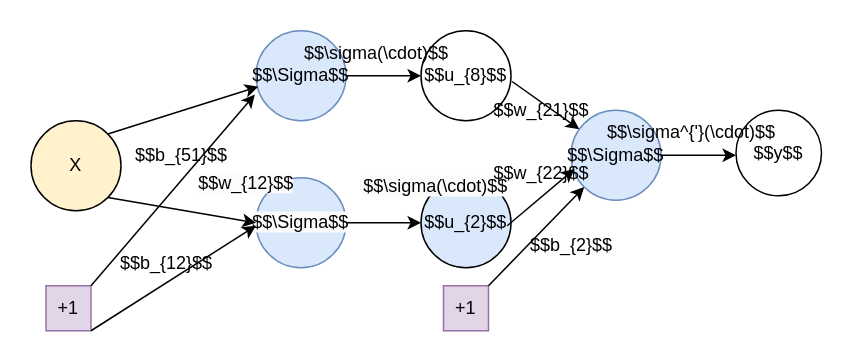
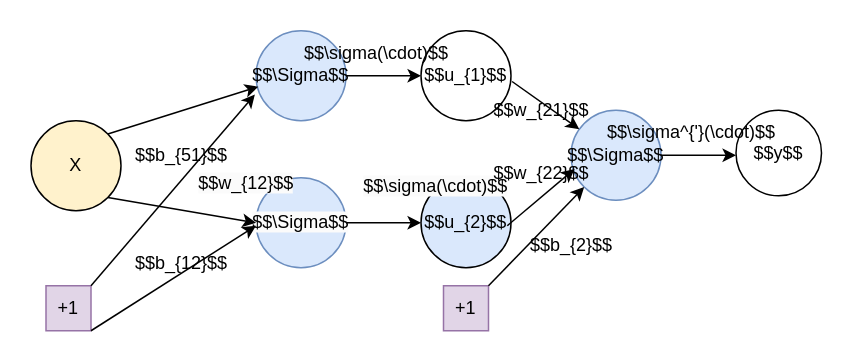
(466, 76) -> (466, 76)
(166, 263) -> (181, 263)
